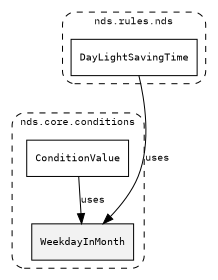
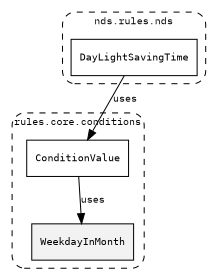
(78, 123) -> (78, 123)
(137, 180) -> (109, 103)
